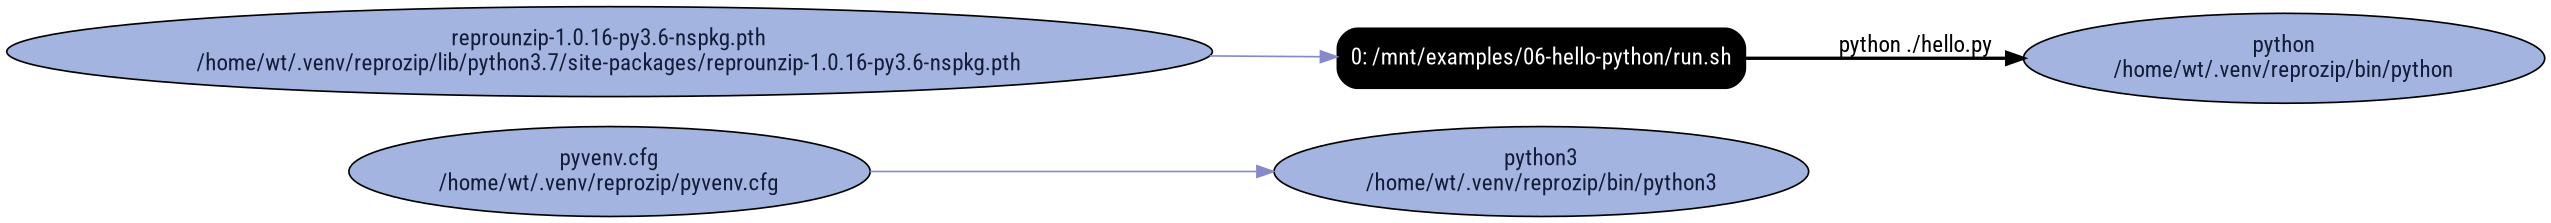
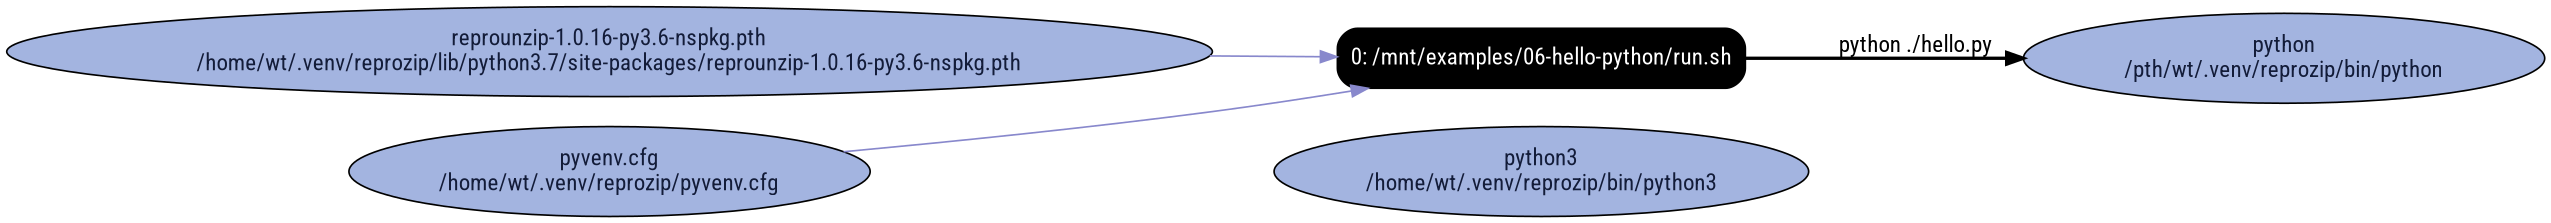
(2284, 58) -> (2284, 58)
(1063, 172) -> (1098, 126)
